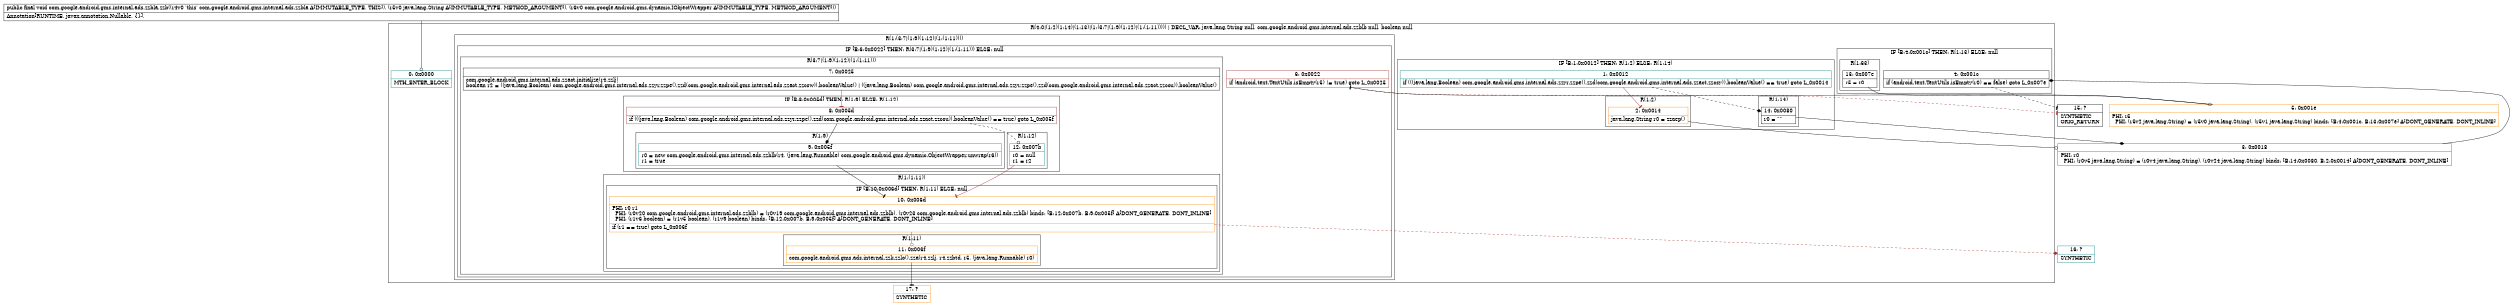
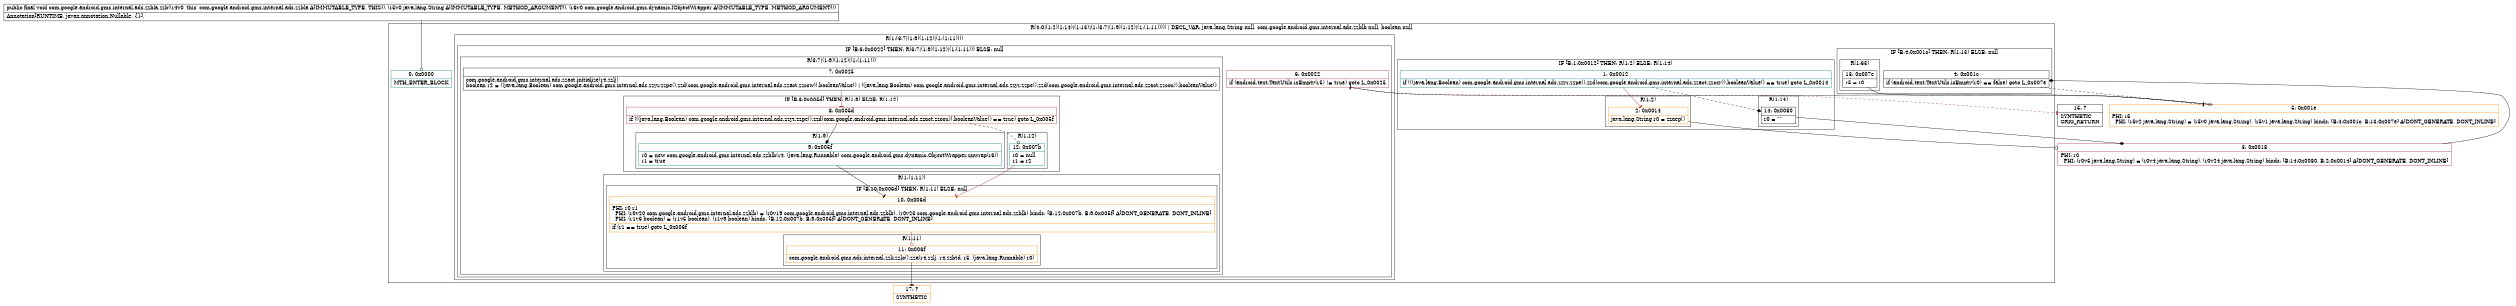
(2027, 98) -> (2101, 94)
(2076, 254) -> none
